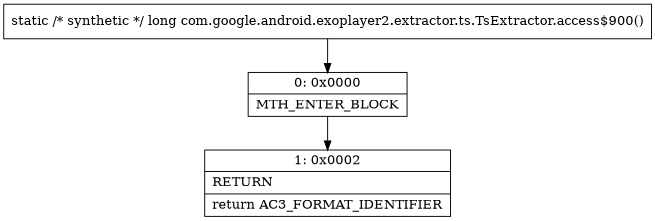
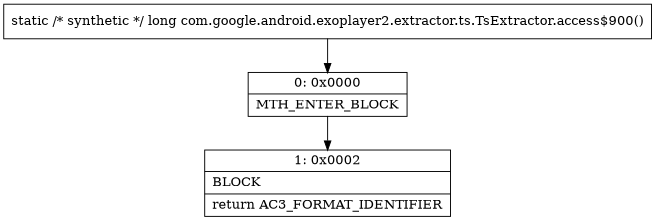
(243, 182) -> (236, 182)
